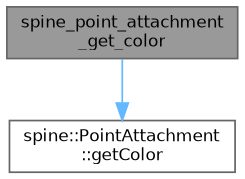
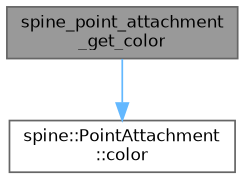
(122, 146) -> (122, 146)
